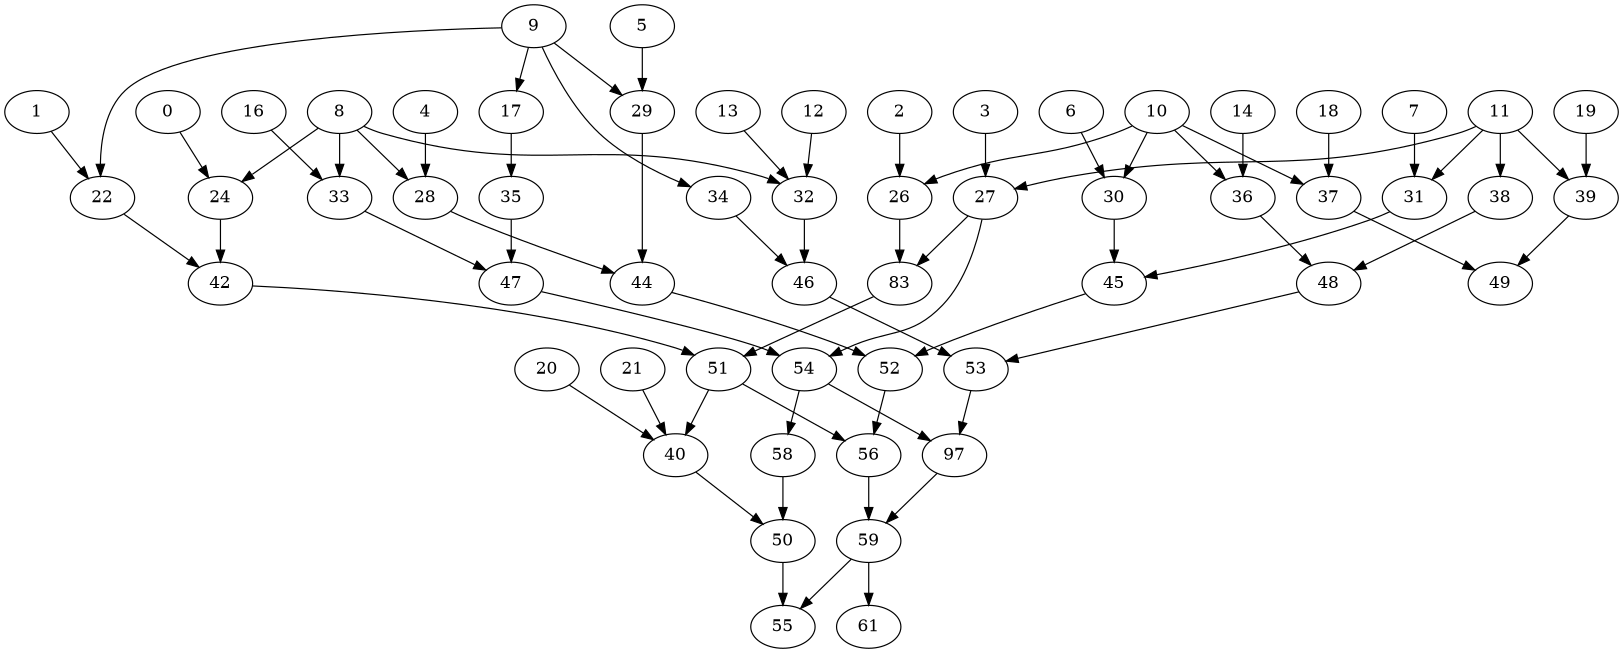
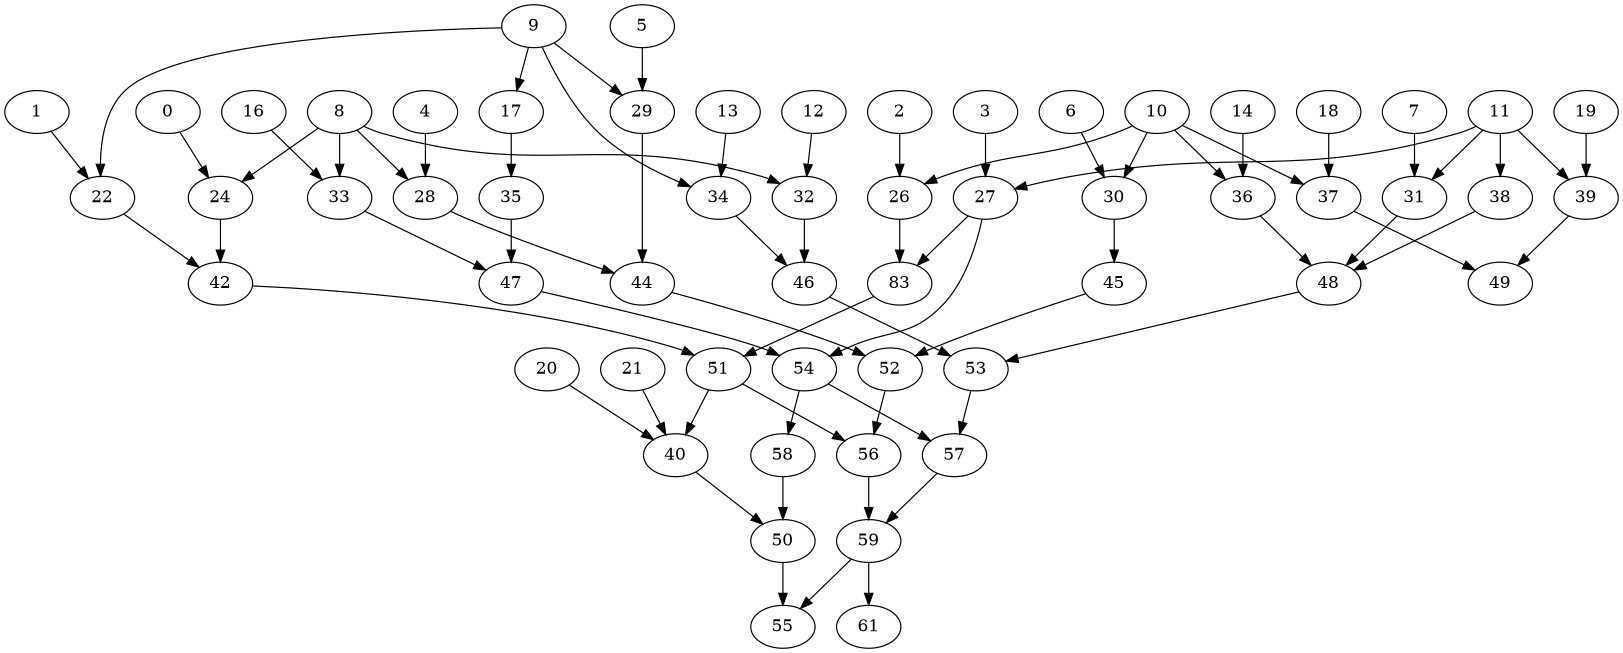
(762, 151) -> (724, 149)
(1275, 248) -> (1376, 236)
(955, 455) -> (955, 455)
